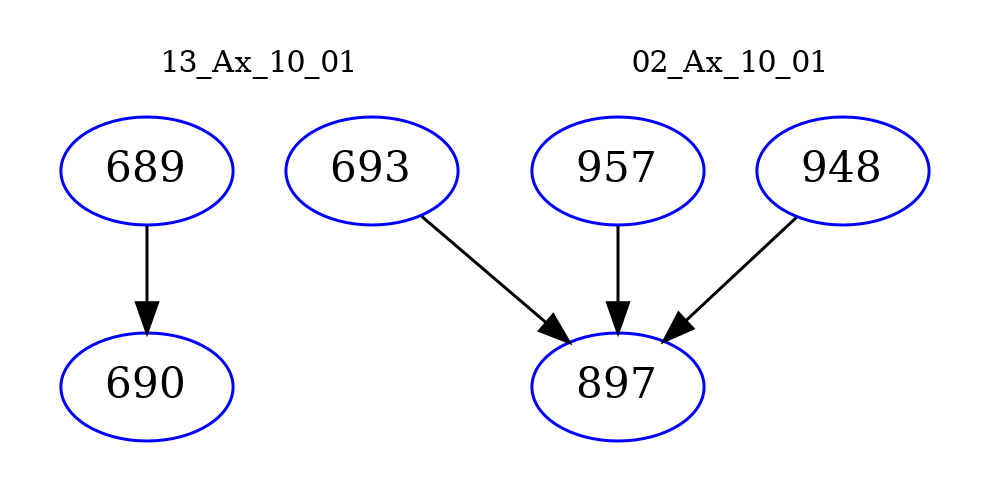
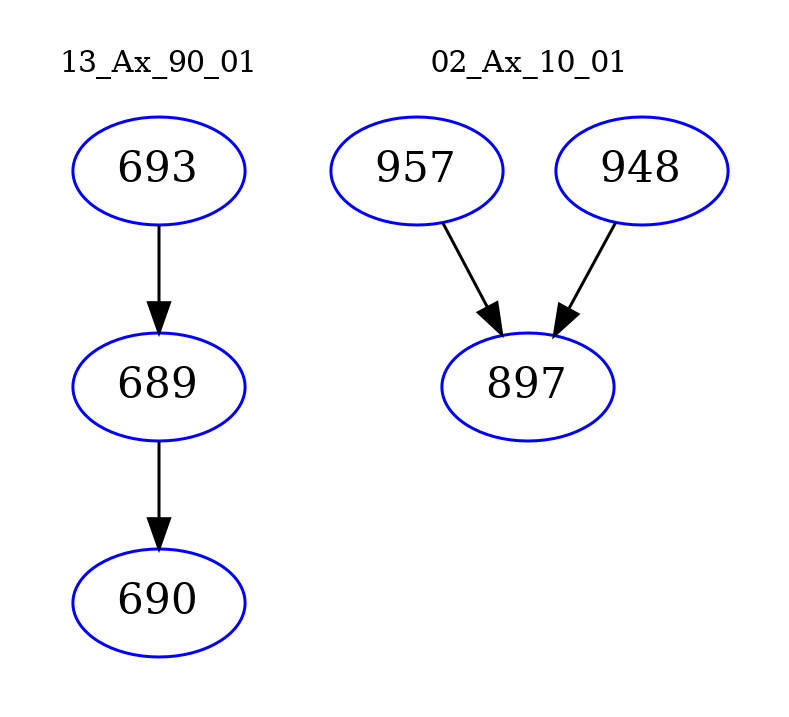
(260, 64) -> (159, 64)
(462, 251) -> (159, 264)
